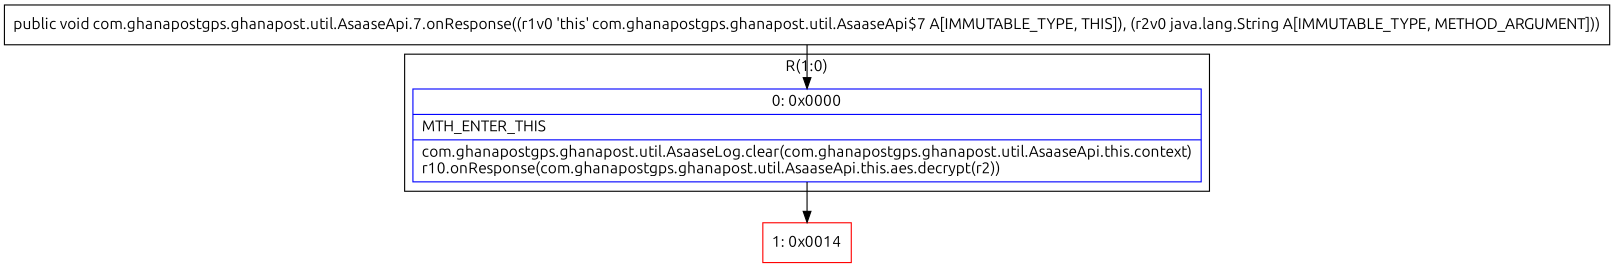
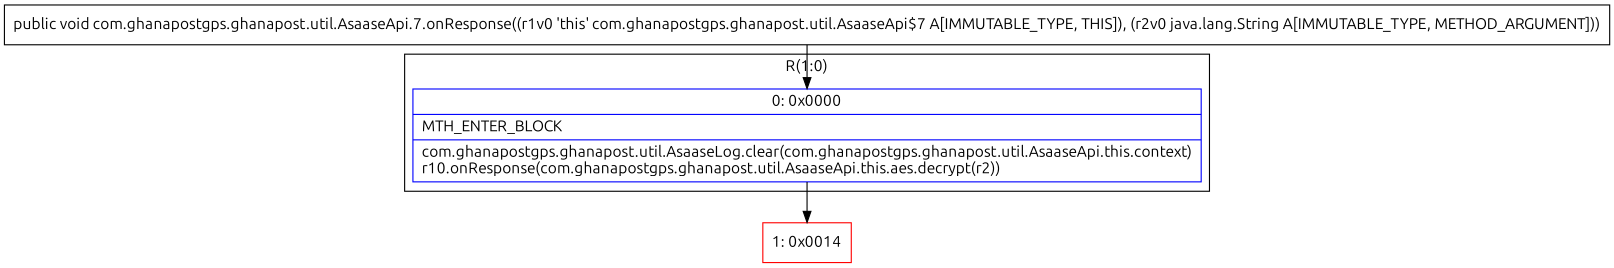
(484, 127) -> (492, 127)
